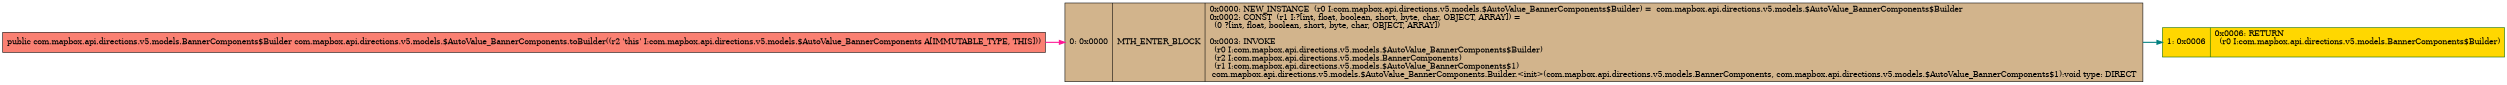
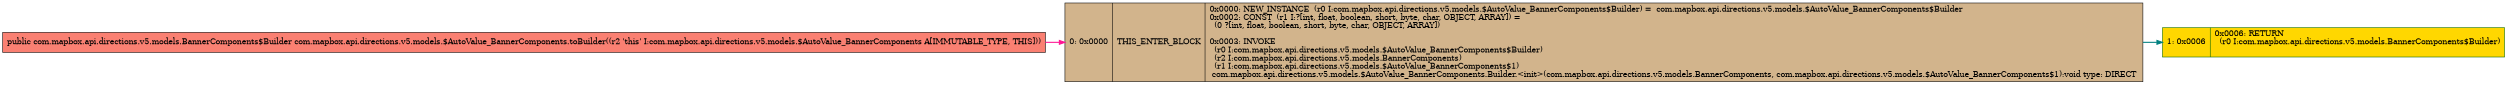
(1159, 42) -> (1159, 42)
